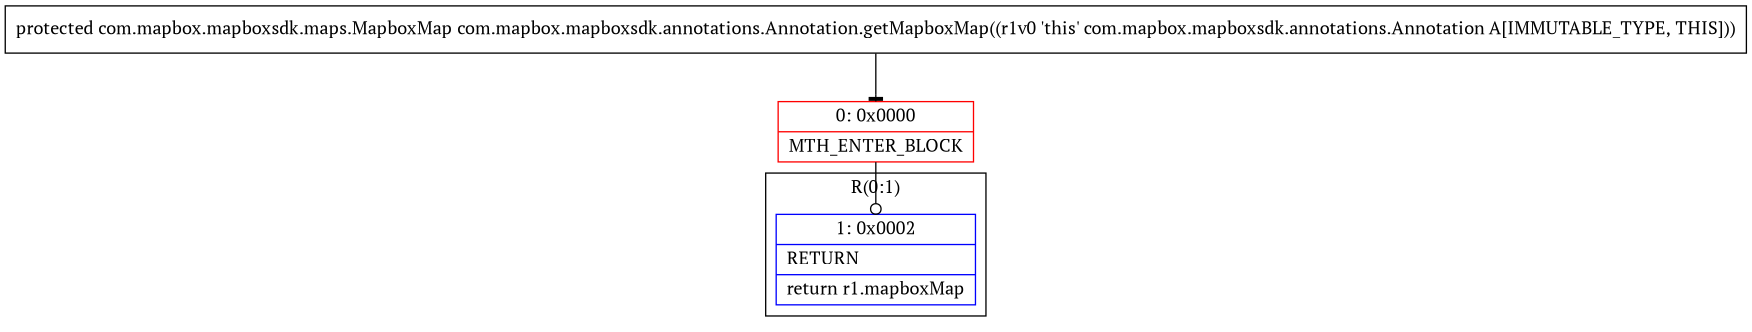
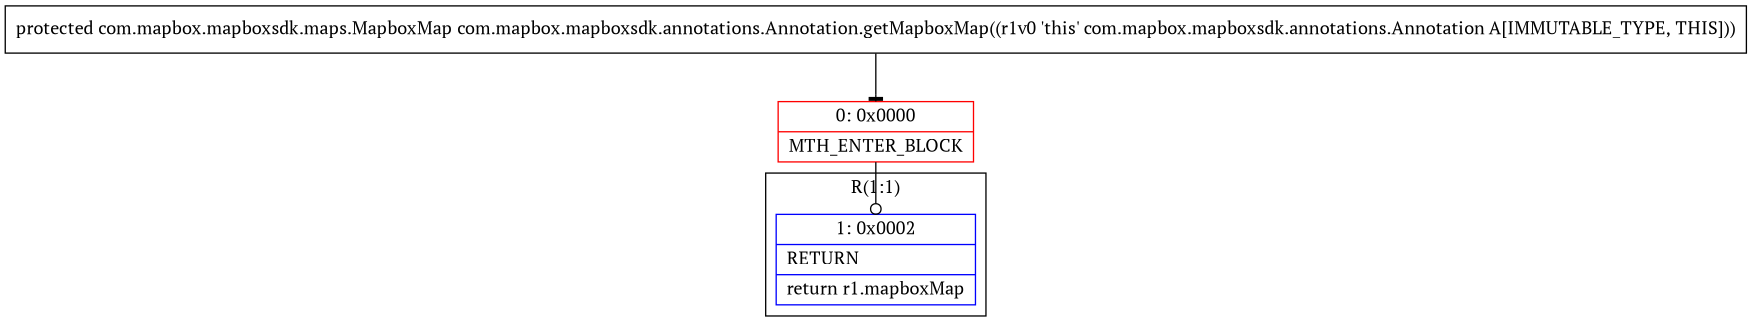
(876, 188) -> (876, 188)
